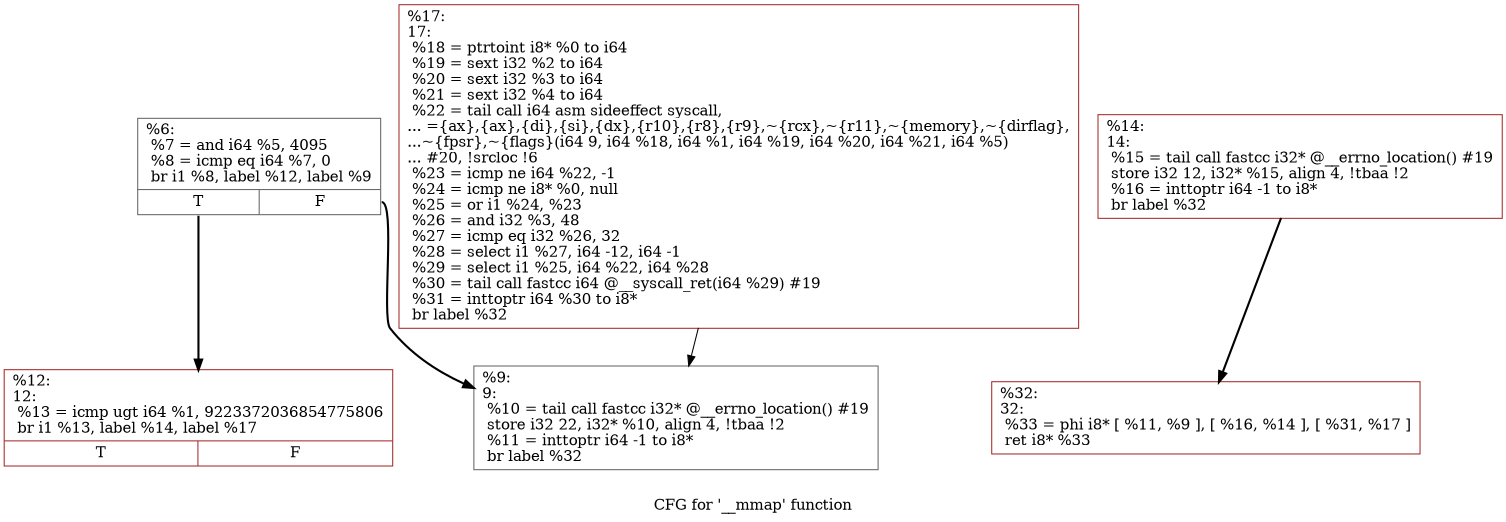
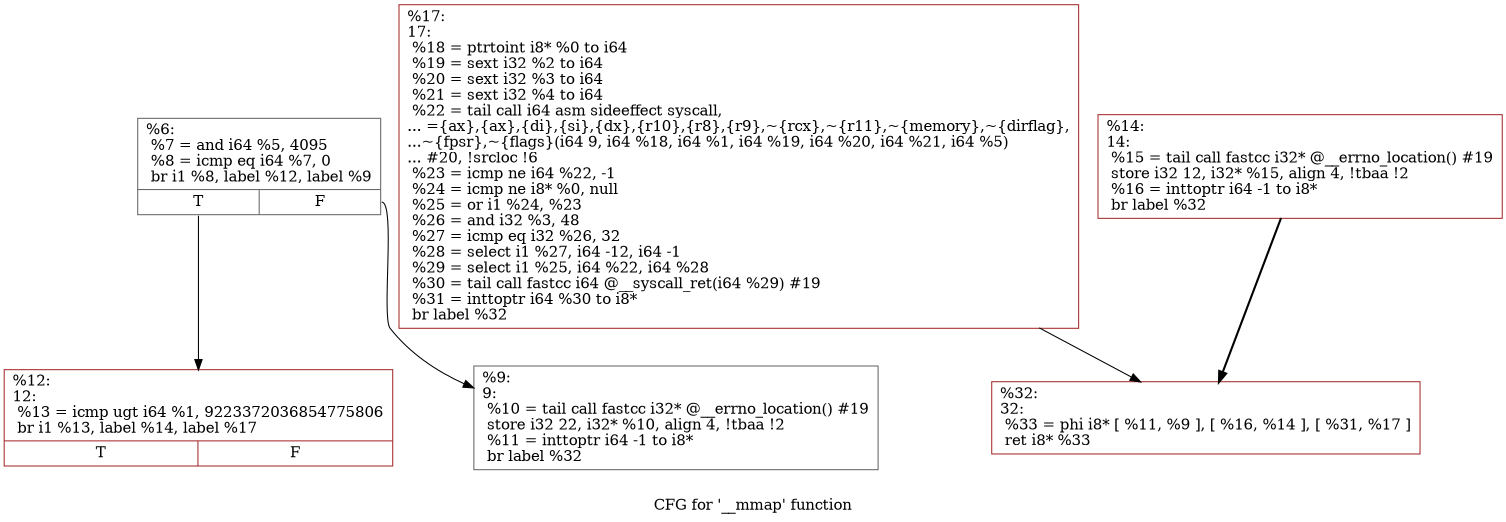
(198, 287) -> (198, 287)
(387, 311) -> (387, 311)
(695, 342) -> (1085, 352)
